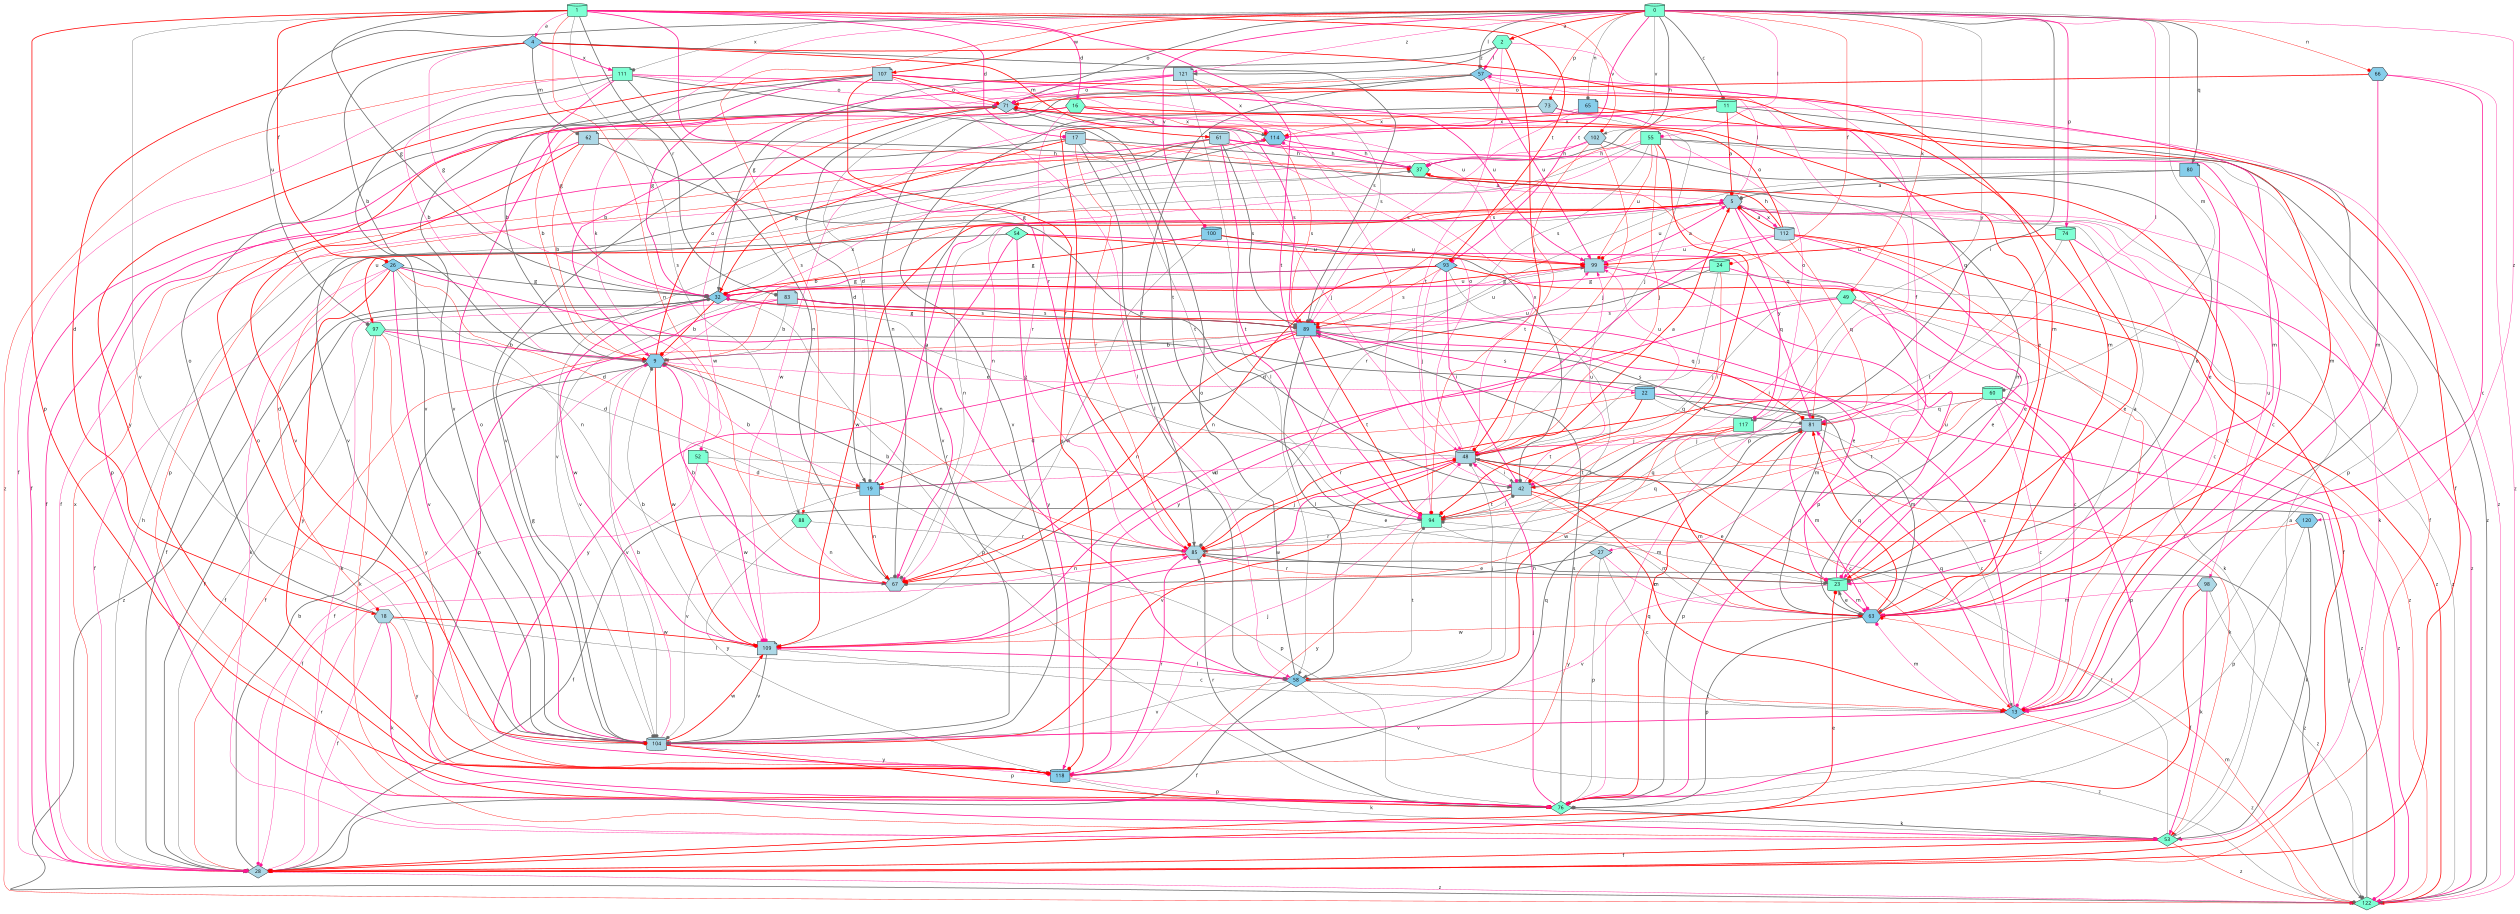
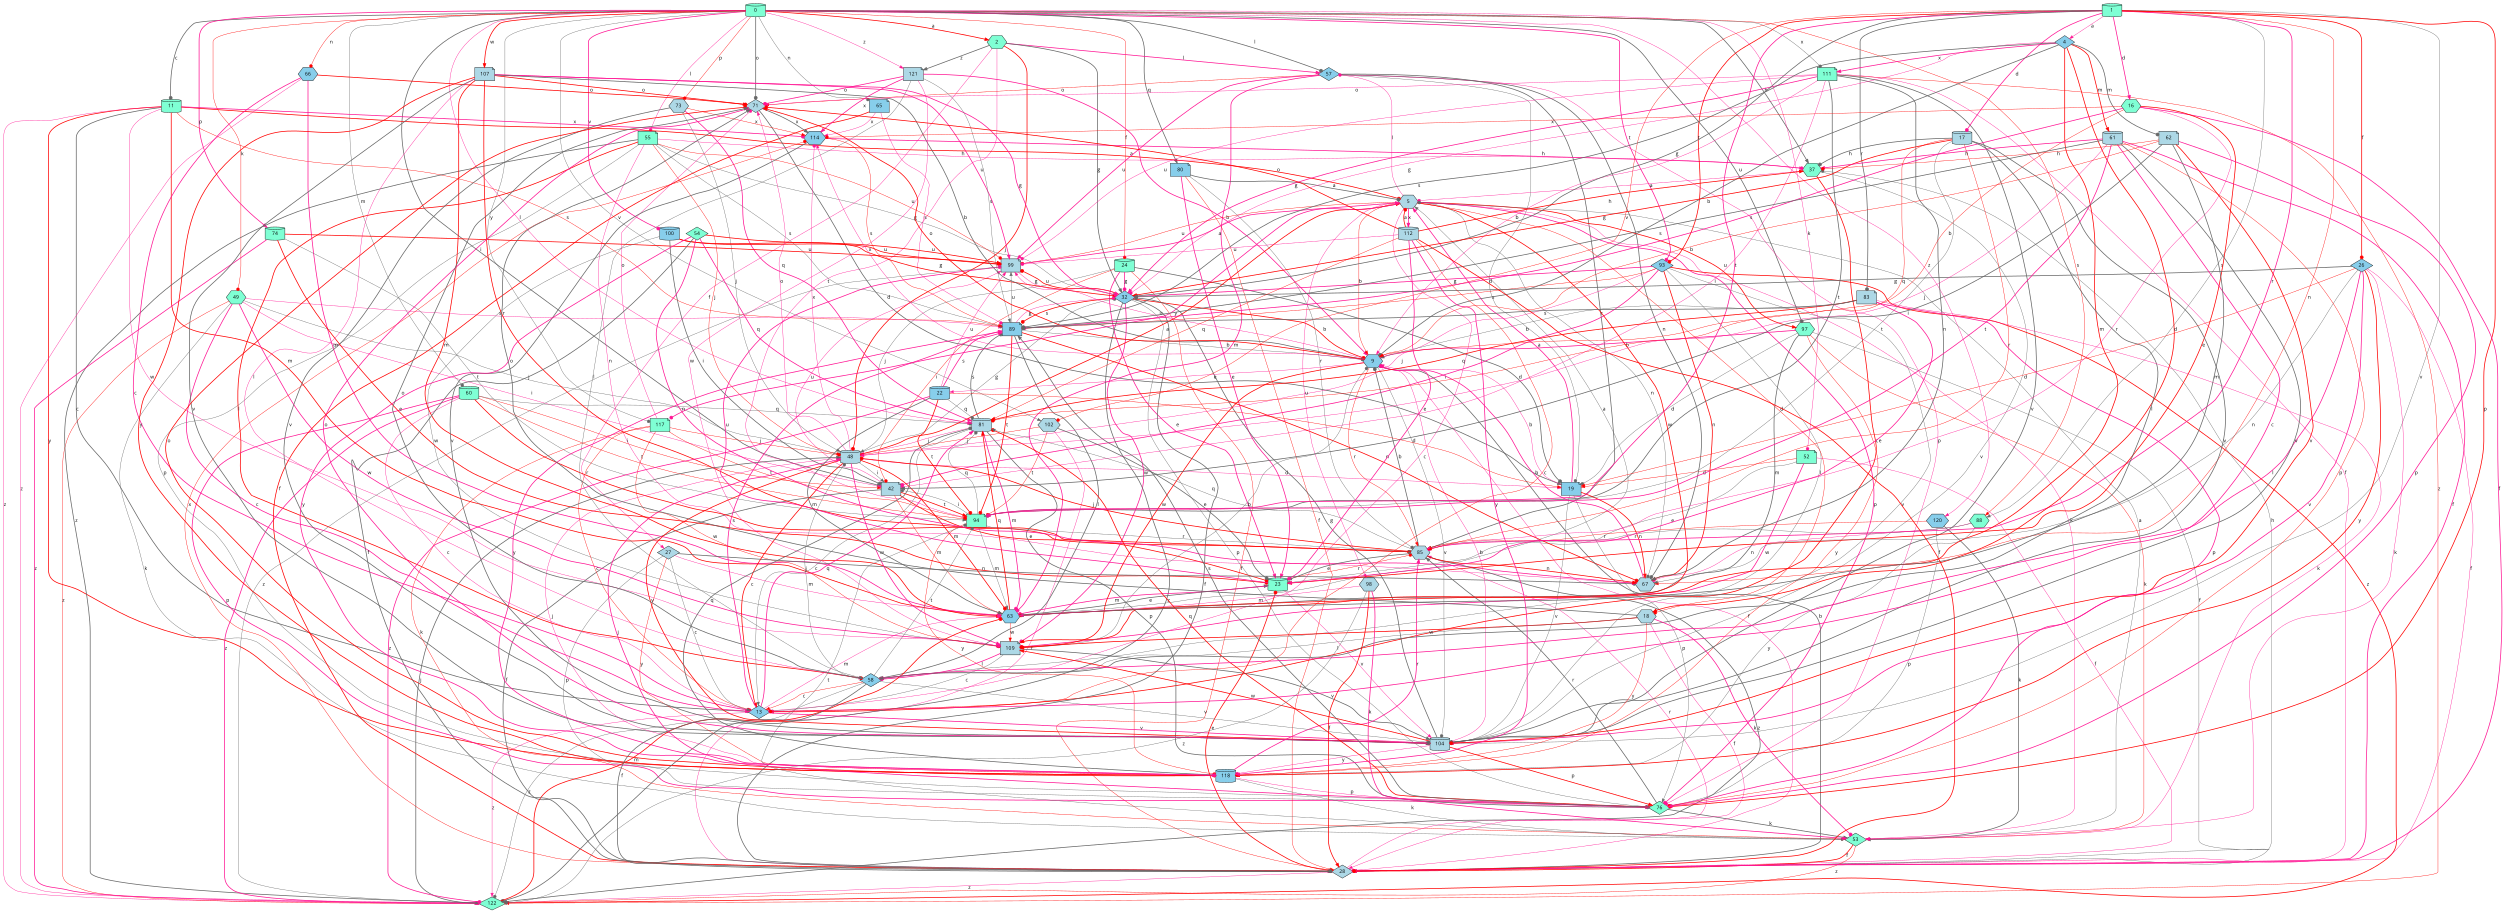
(1509, 160) -> none
(1486, 321) -> (1681, 519)
(641, 355) -> (1207, 709)
(2155, 706) -> (654, 742)
(1705, 716) -> none
(2207, 780) -> (554, 734)
